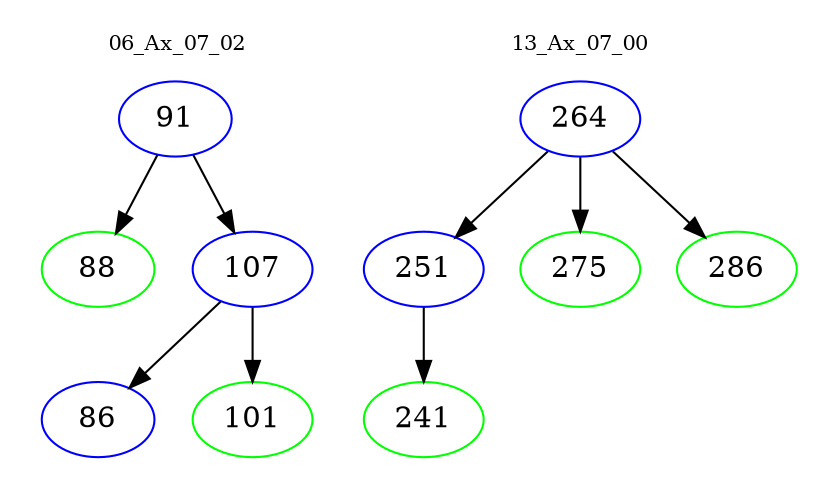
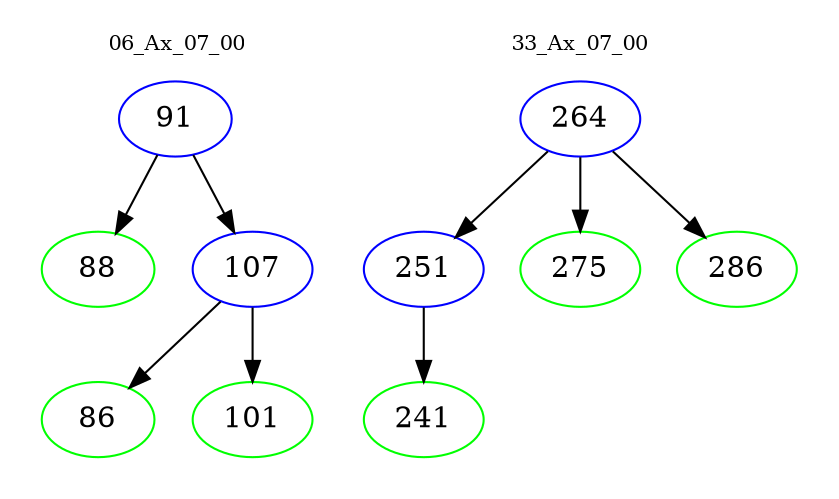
(177, 45) -> (177, 45)
(580, 45) -> (580, 45)
(98, 420) -> (98, 420)
